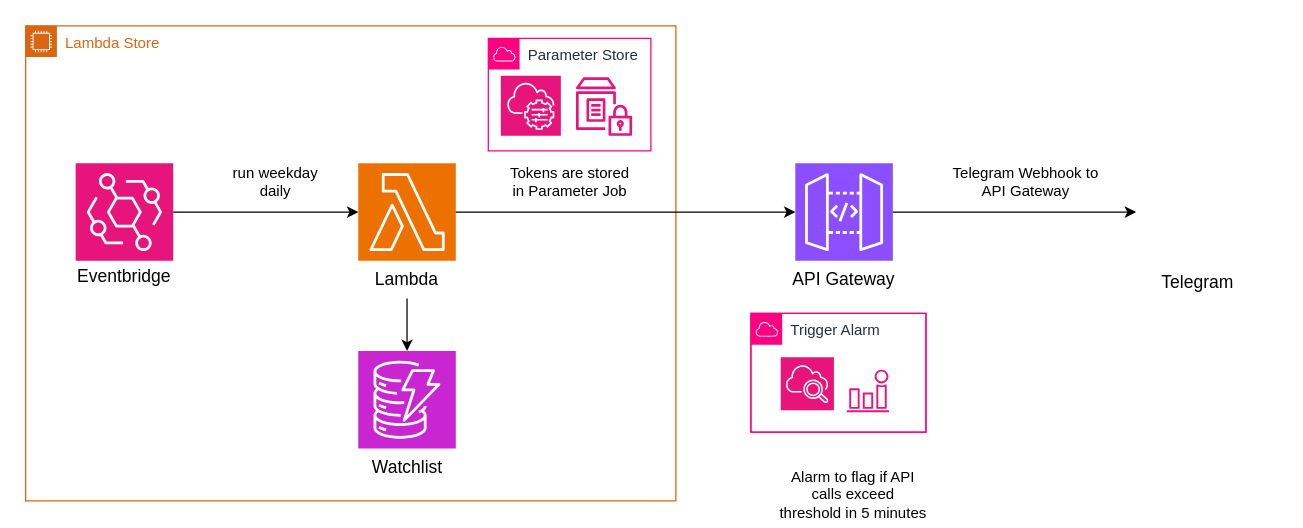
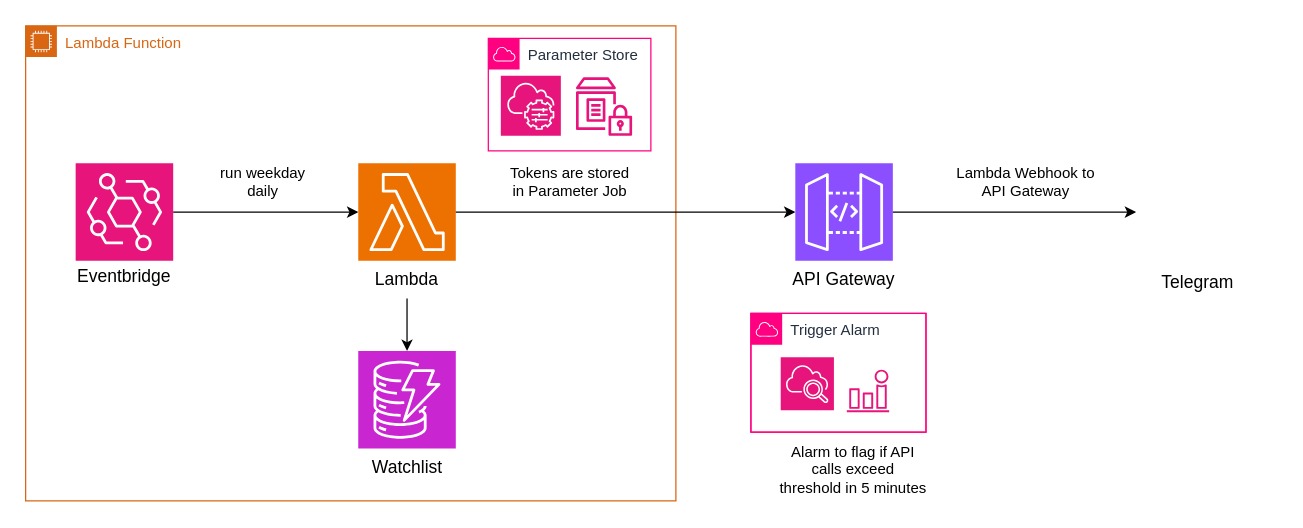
(114, 43) -> (125, 43)
(276, 182) -> (263, 182)
(1026, 182) -> (1026, 182)
(853, 494) -> (853, 469)
